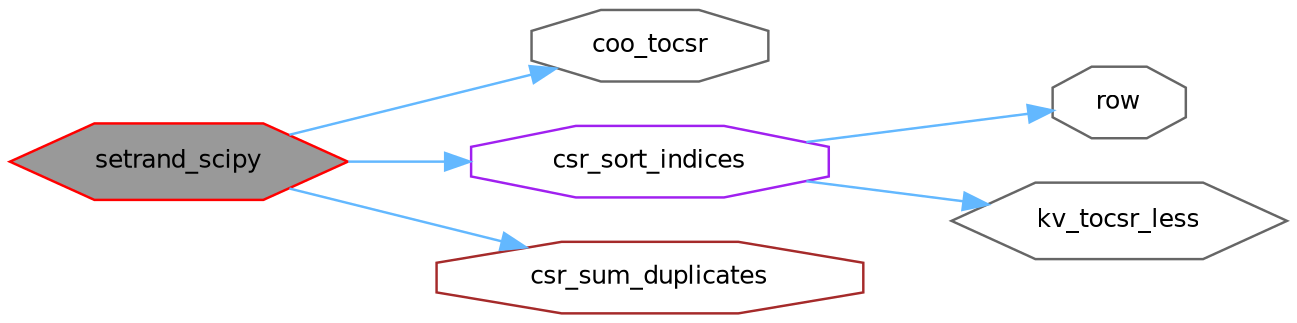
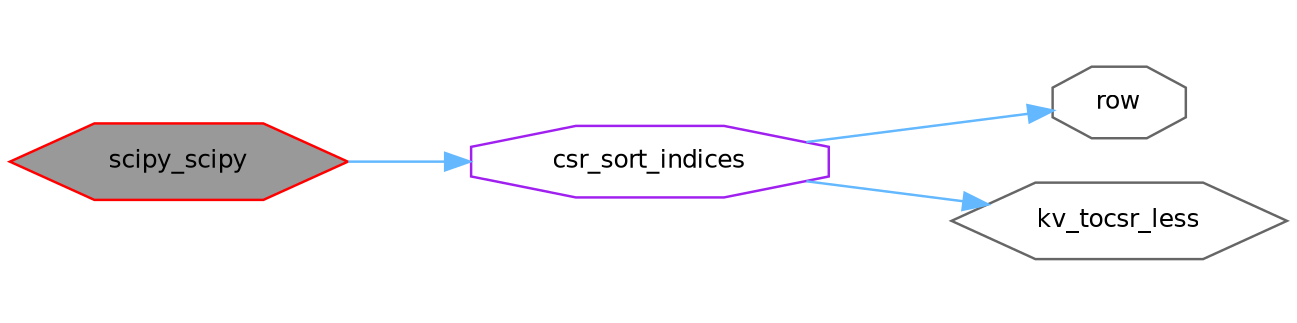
(650, 46) -> none
(179, 162) -> (179, 162)
(650, 278) -> none
